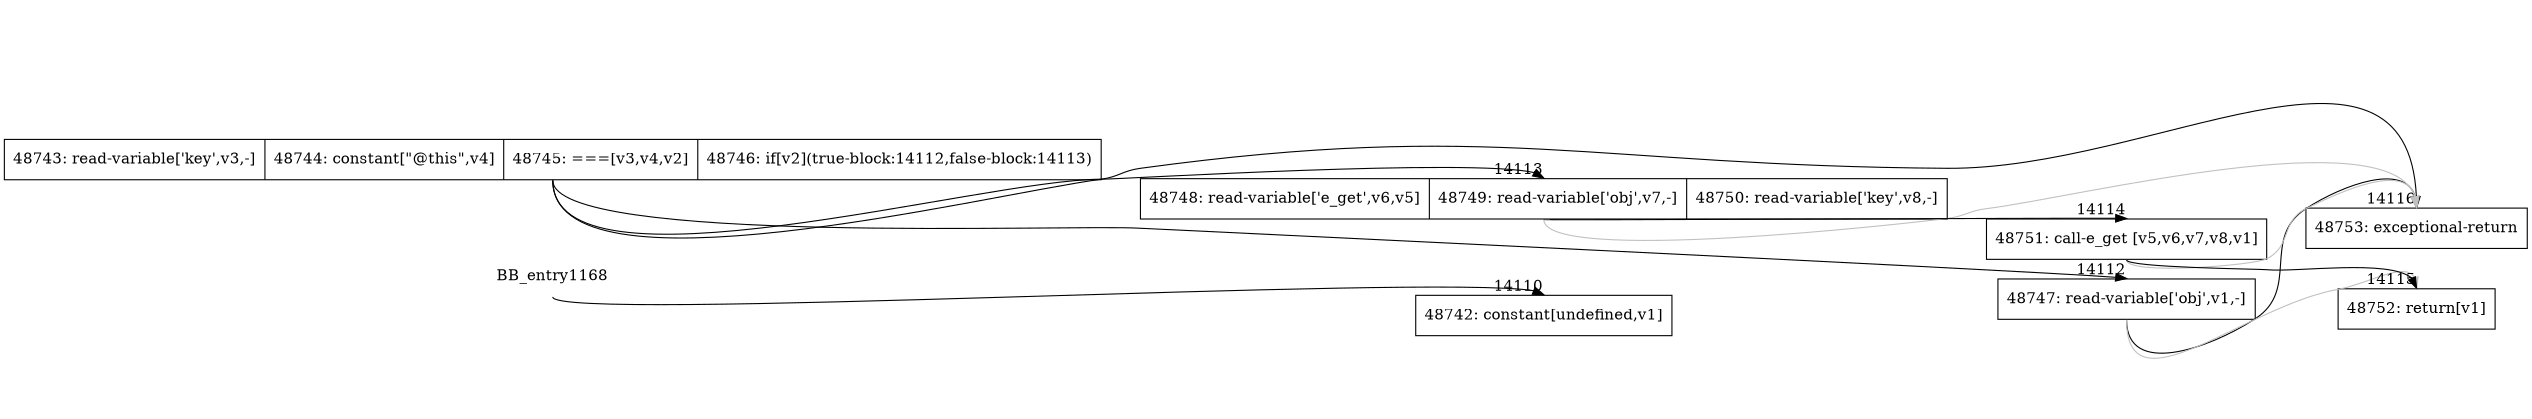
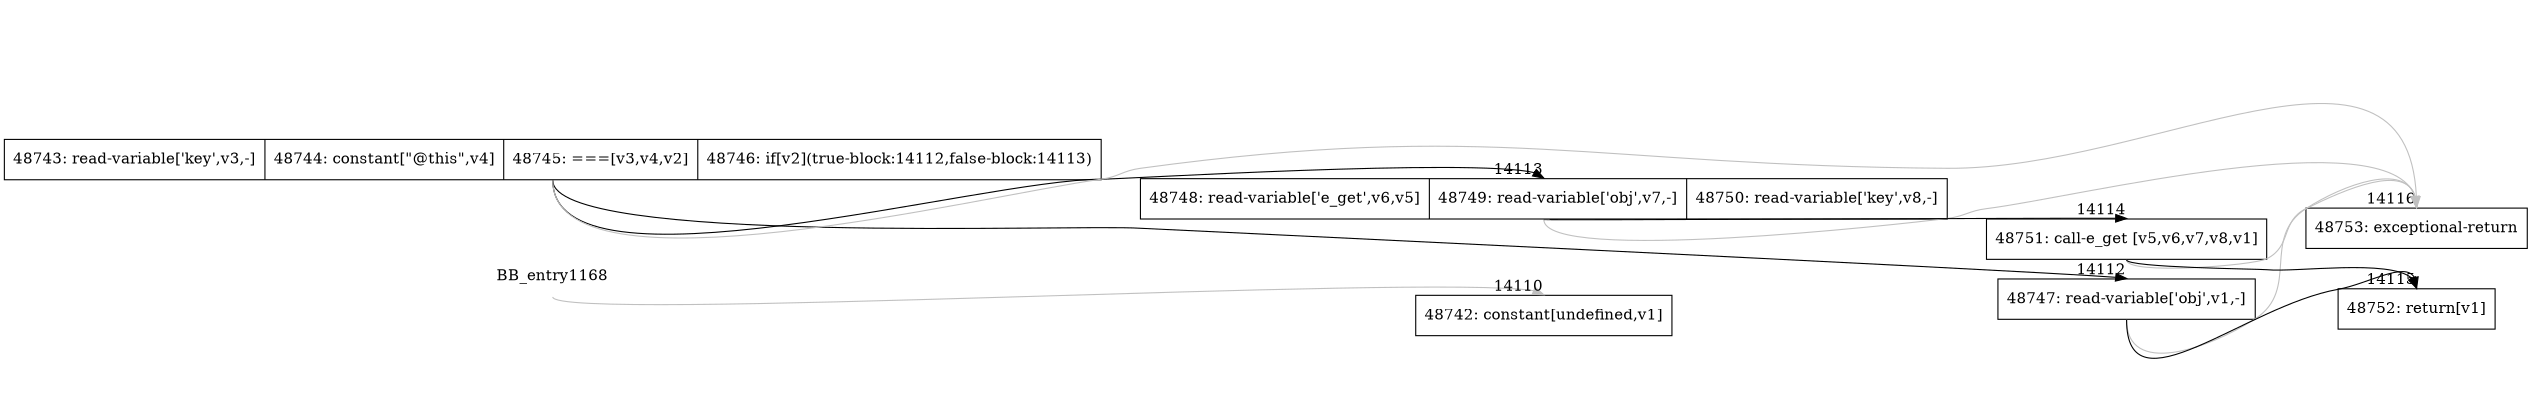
(1500, 148) -> (1500, 148)
(2279, 280) -> (2279, 280)
(1043, 296) -> (1043, 296)
(2274, 311) -> (2274, 311)
